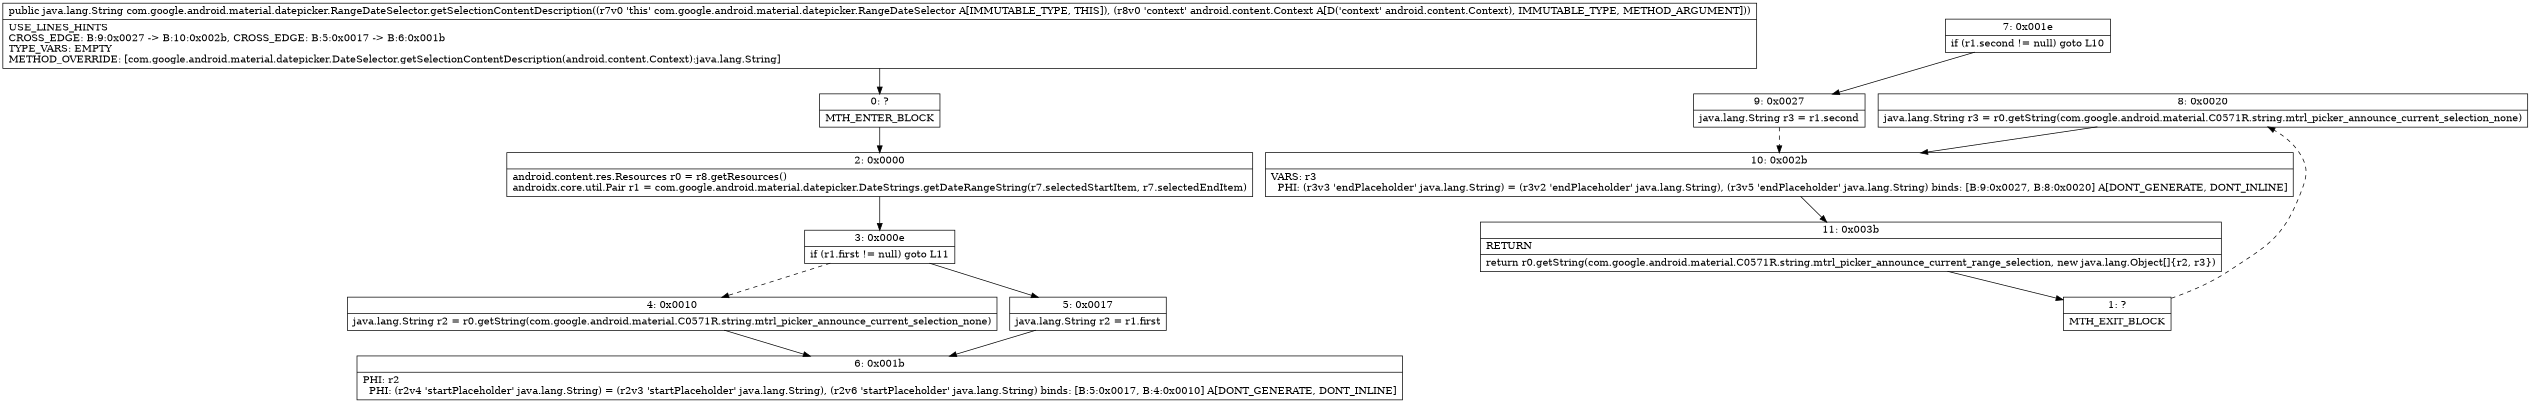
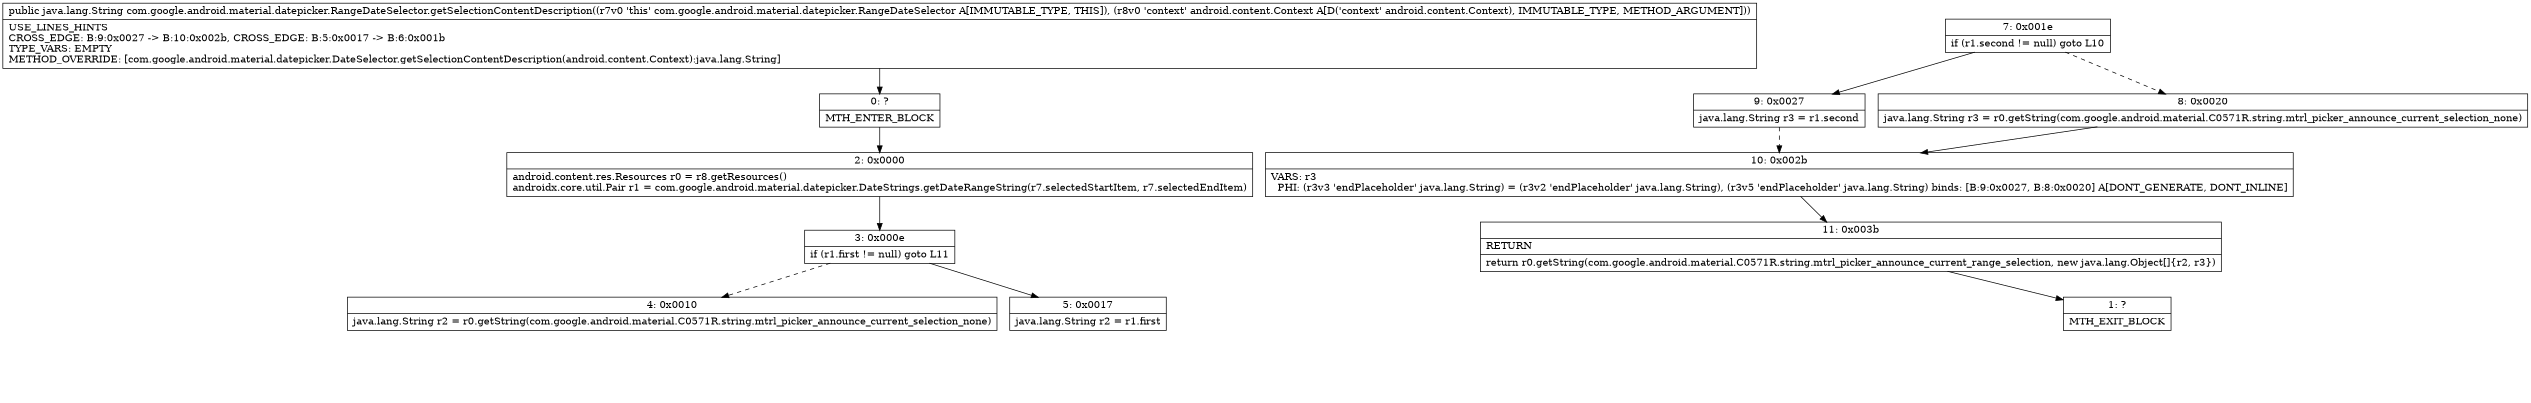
(2277, 235) -> (2112, 72)
(880, 378) -> none
